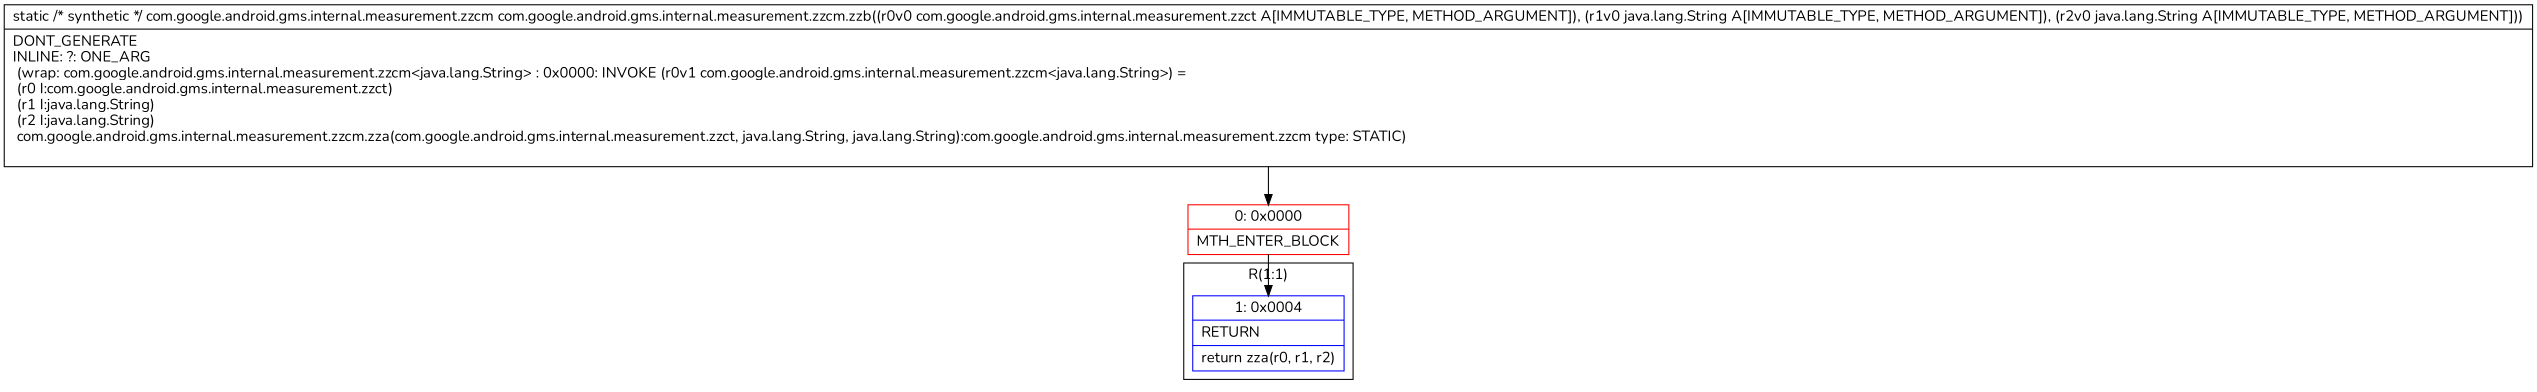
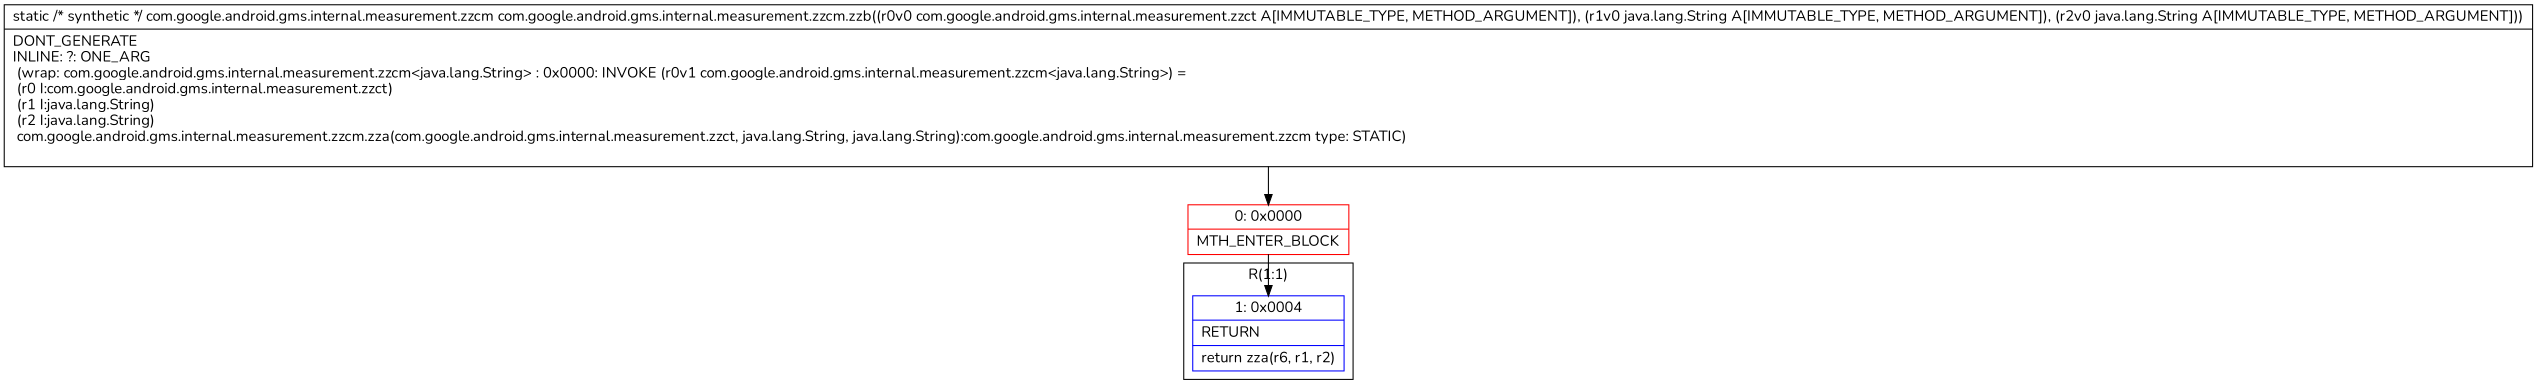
(1268, 358) -> (1268, 358)
